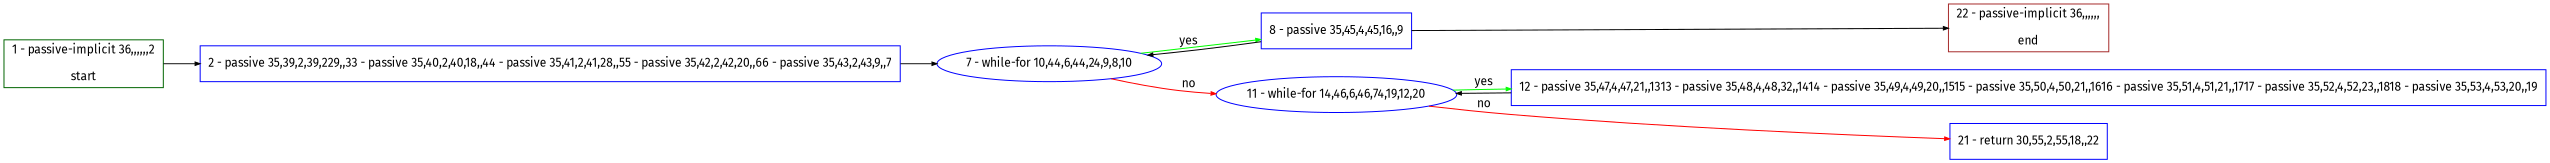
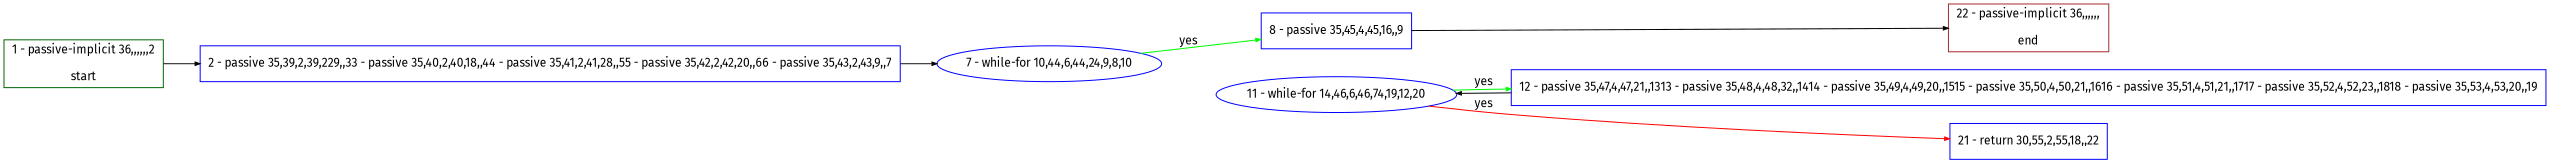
(1207, 49) -> none
(1161, 88) -> none
(1484, 104) -> (1484, 104)
